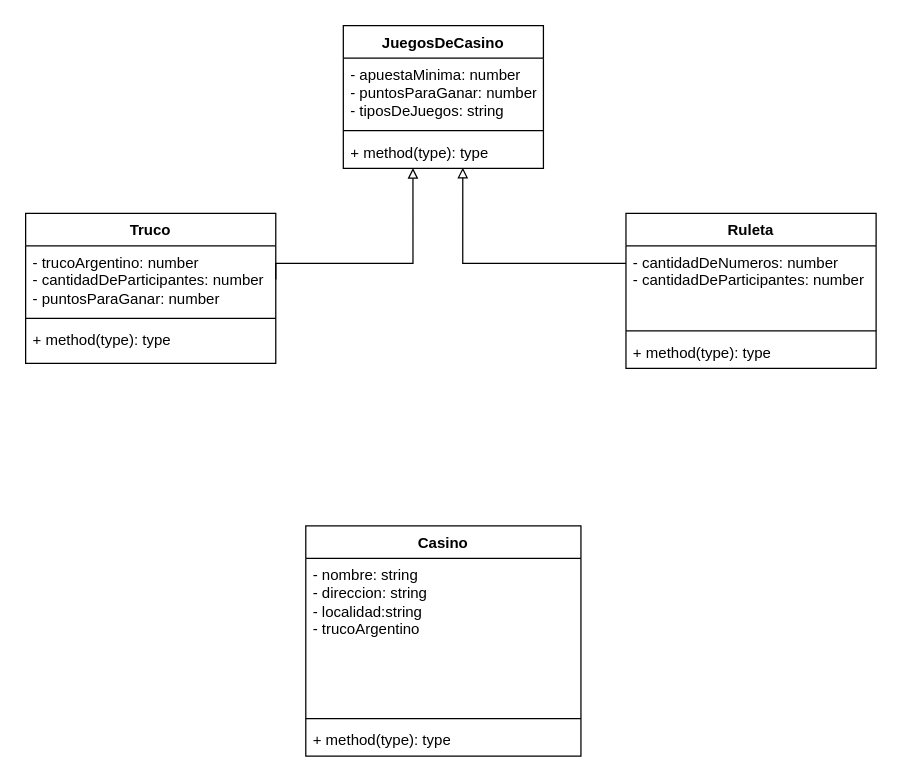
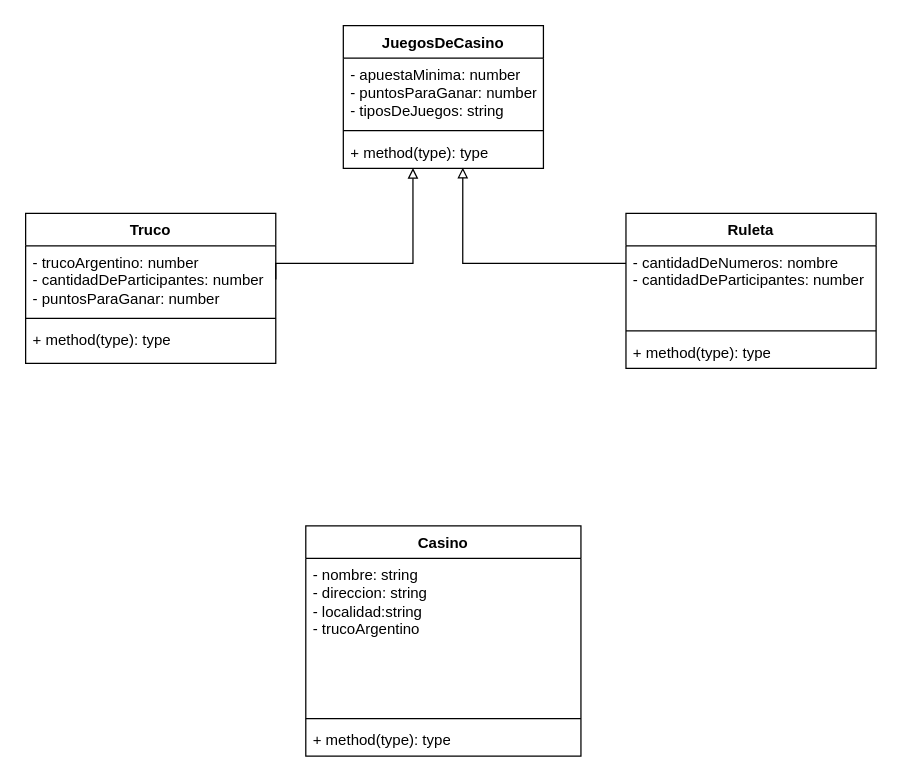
(752, 281) -> (752, 281)
